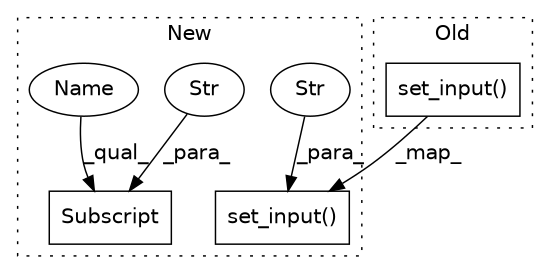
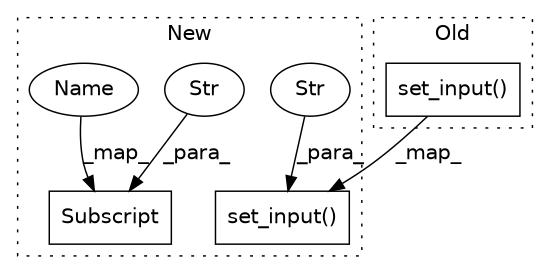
(116, 154) -> (116, 154)
